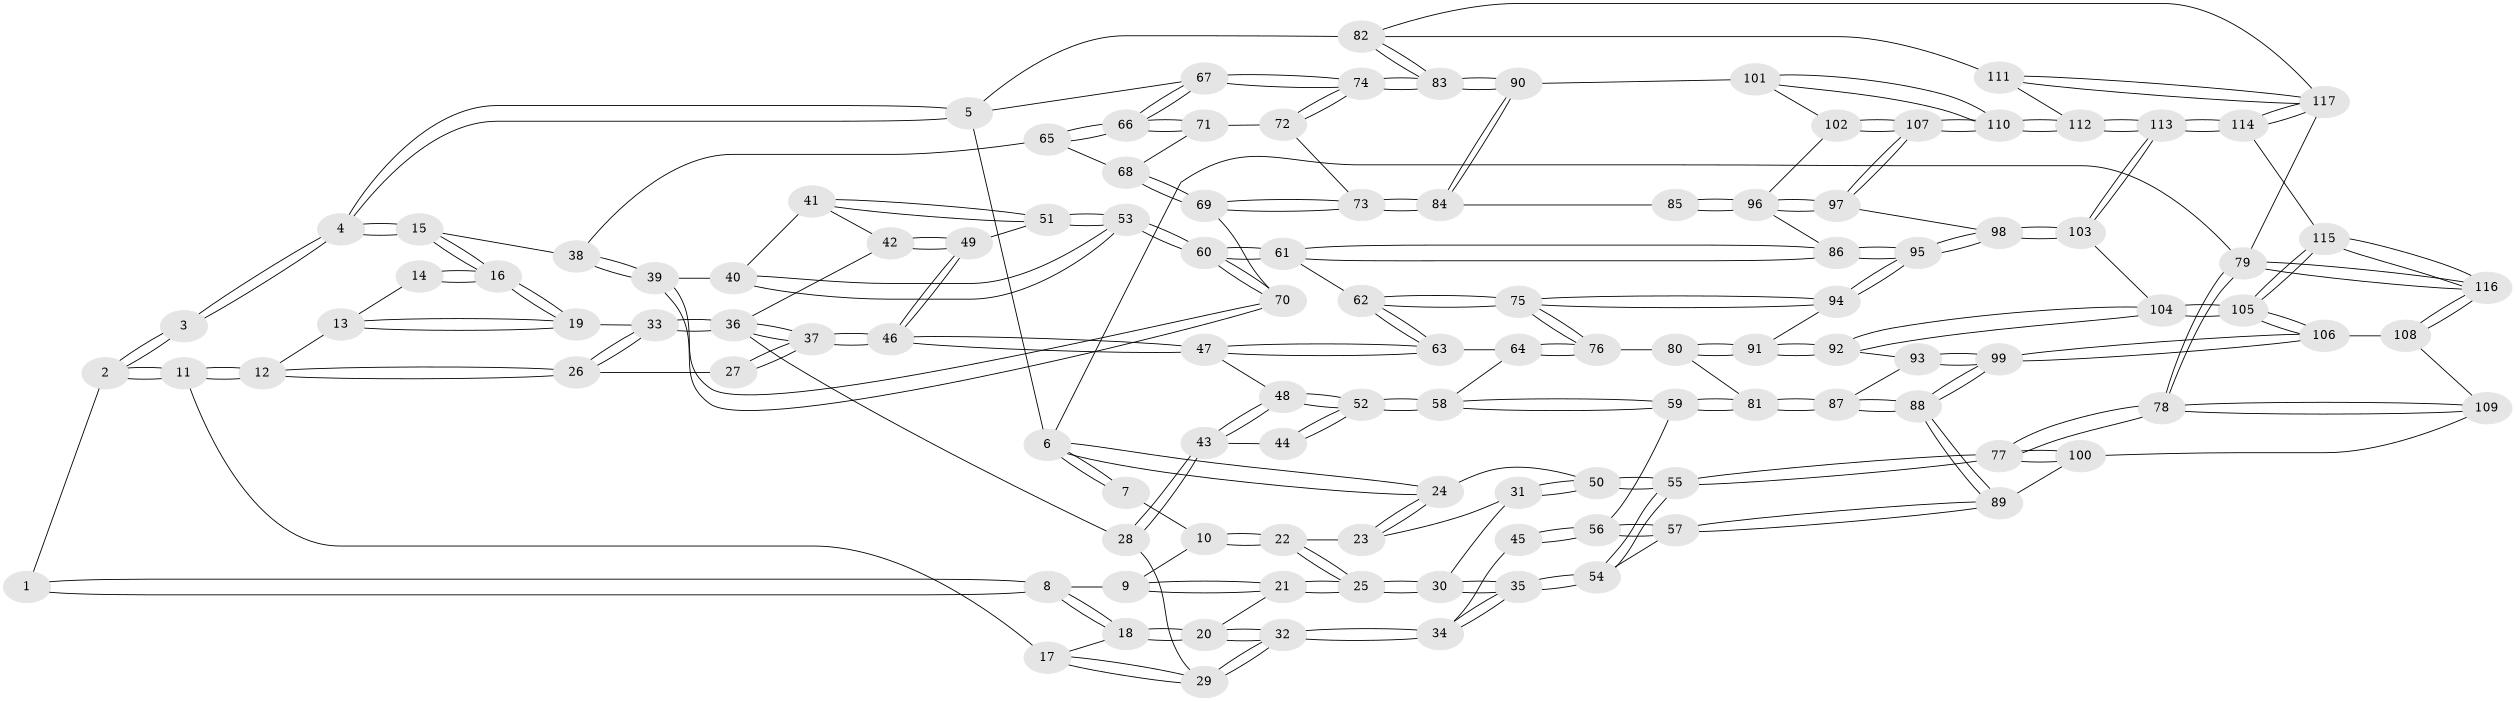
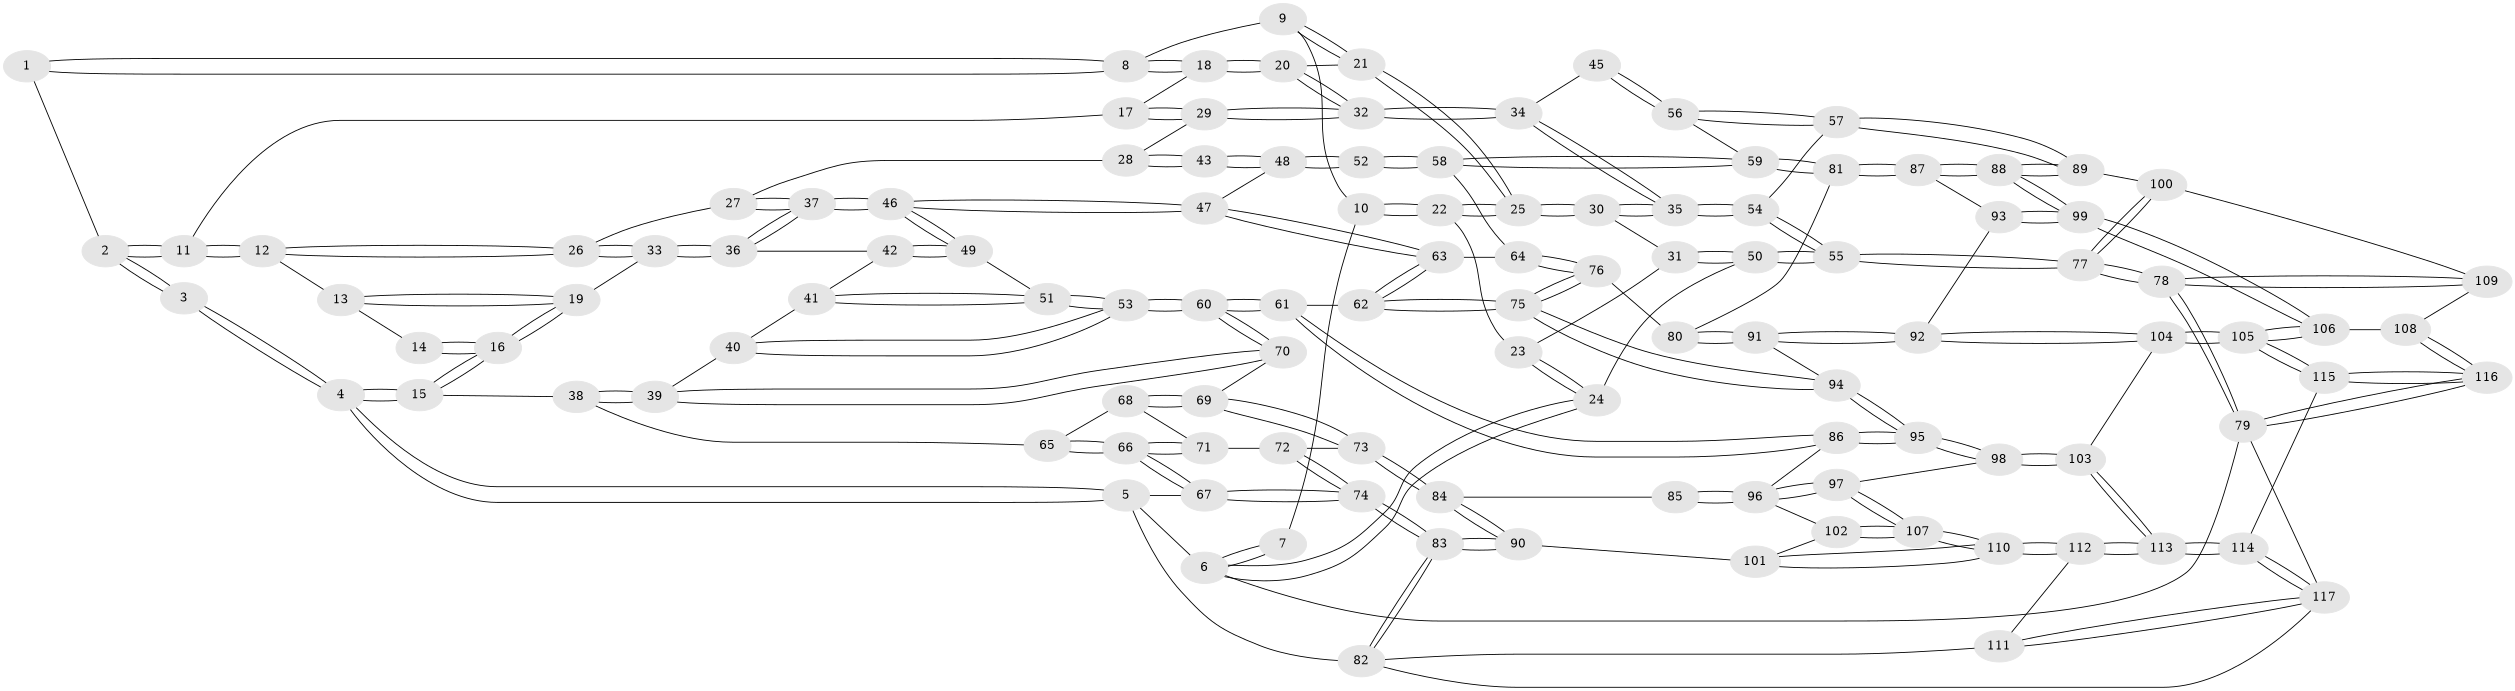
(925, 440) -> (925, 160)
(1283, 444) -> none
